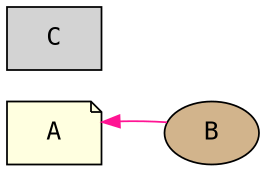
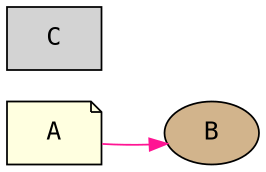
(143, 121) -> (126, 145)
